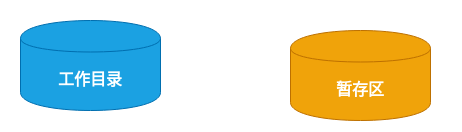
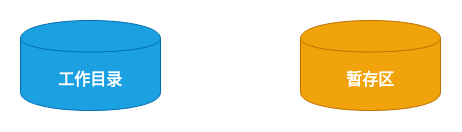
(361, 76) -> (371, 66)
